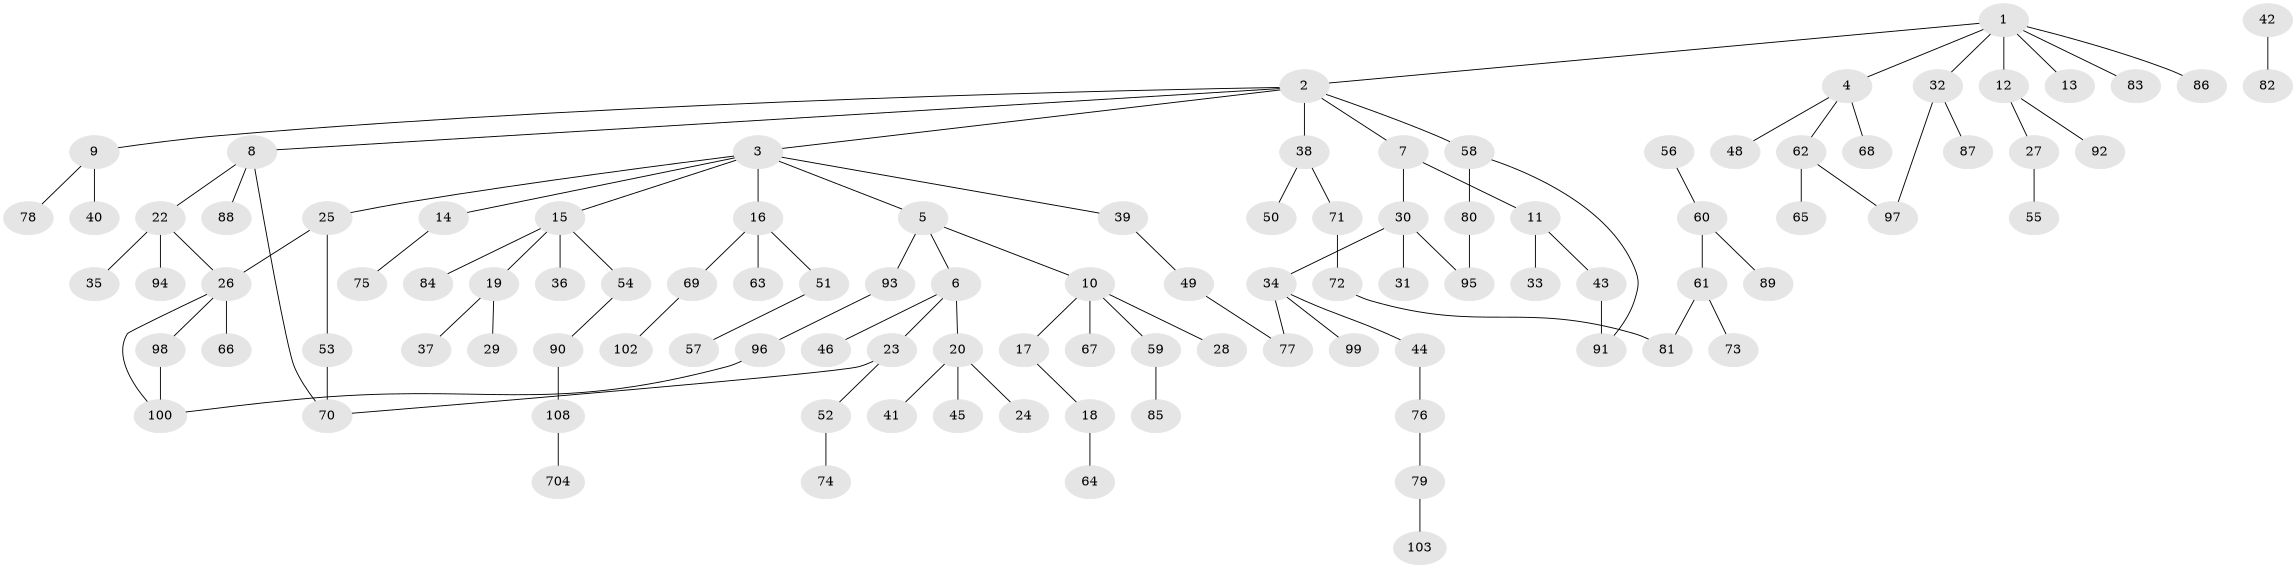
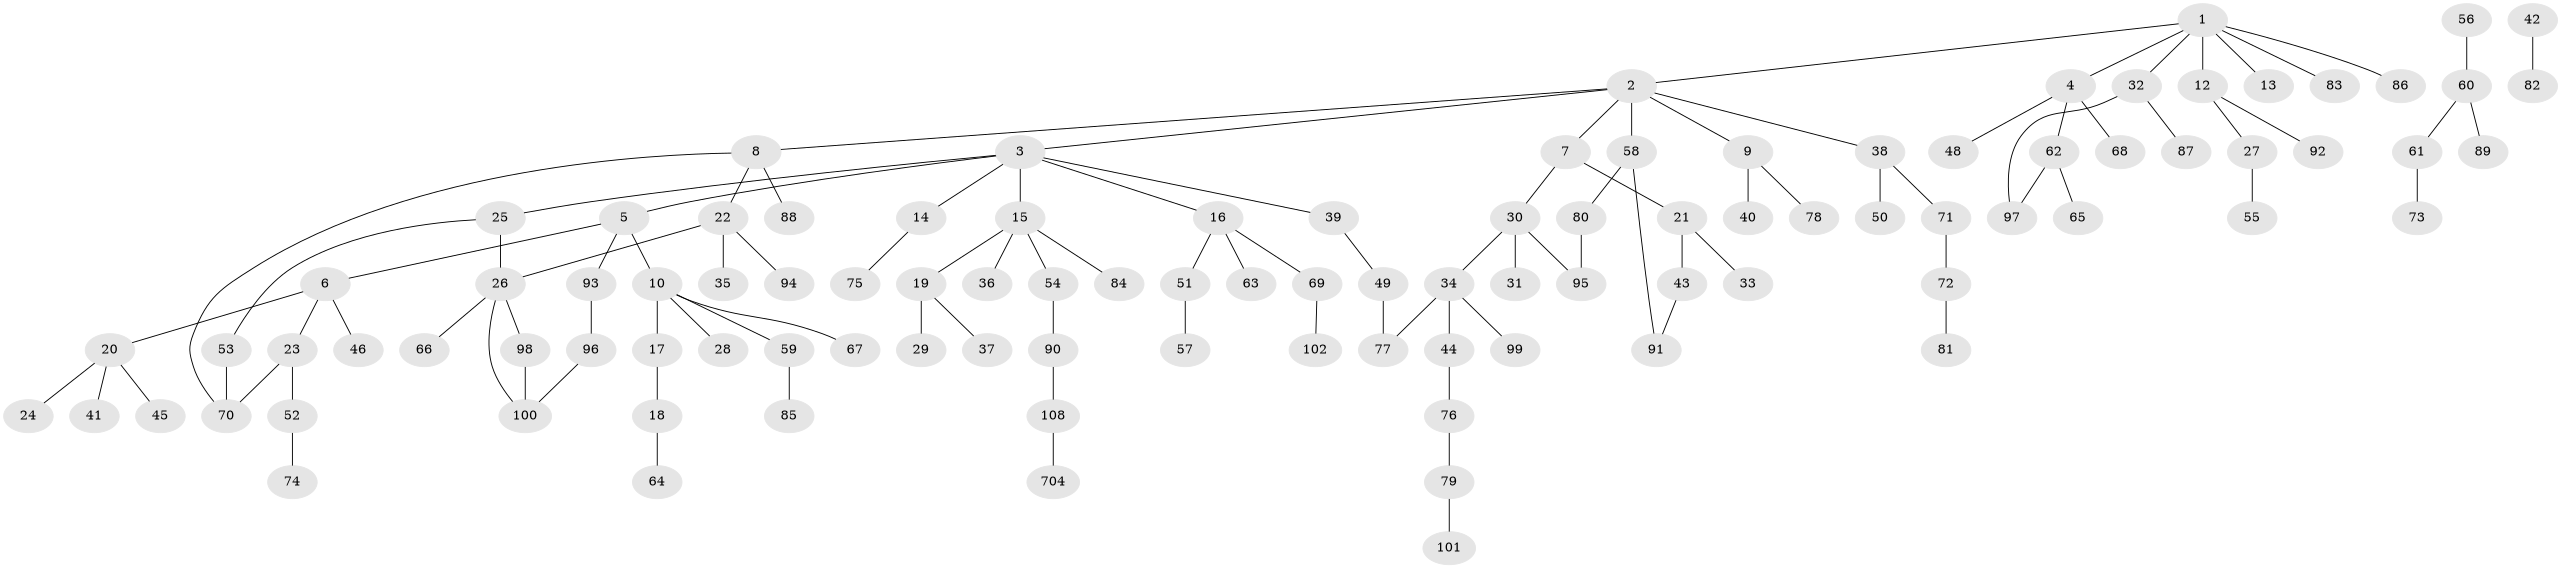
(1535, 218) -> (1682, 218)
(1685, 317) -> none
(1420, 548) -> (1449, 548)
